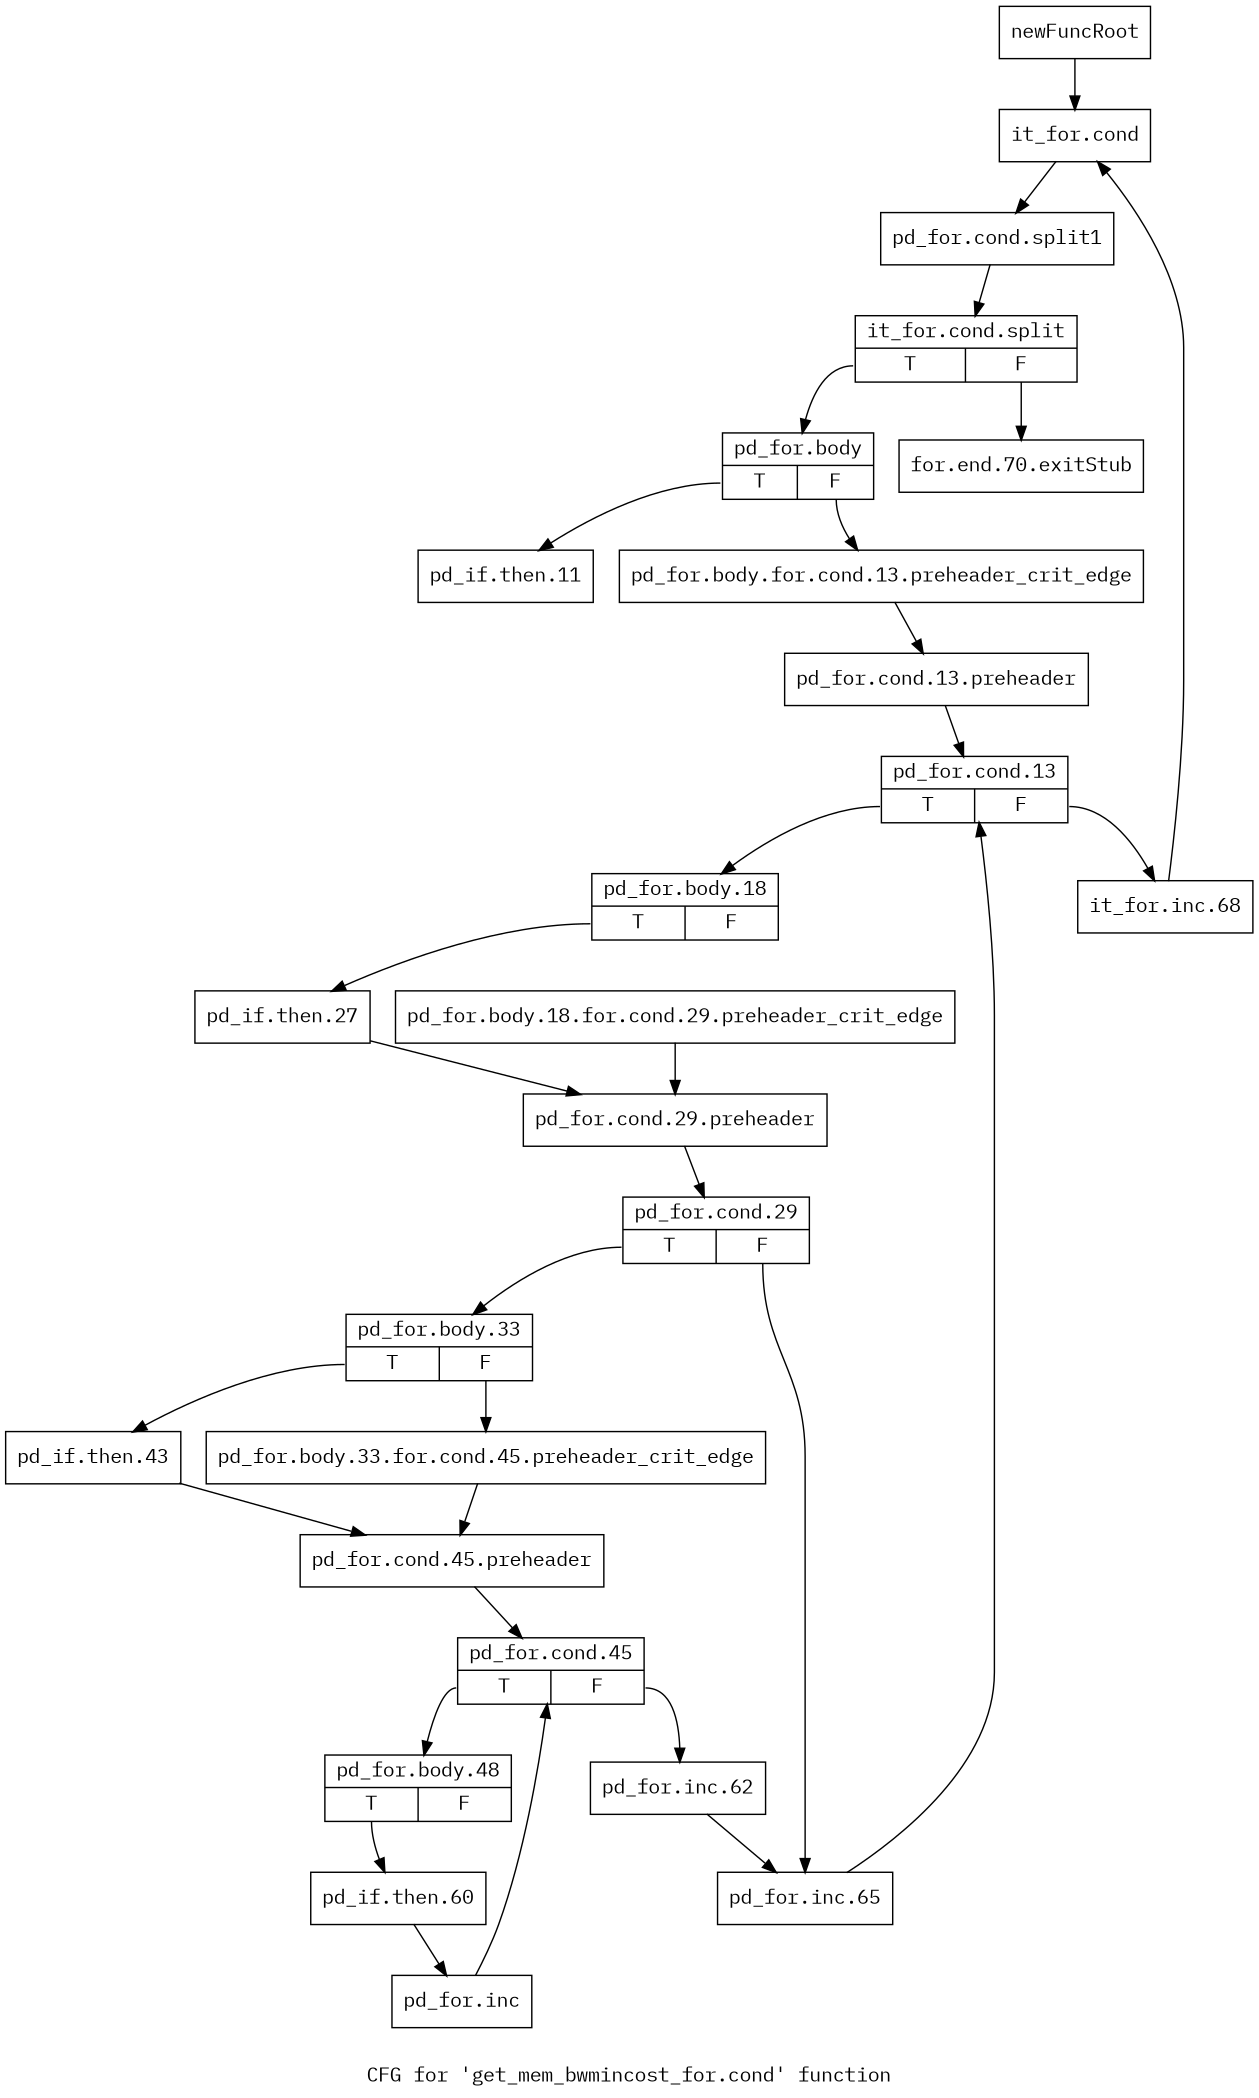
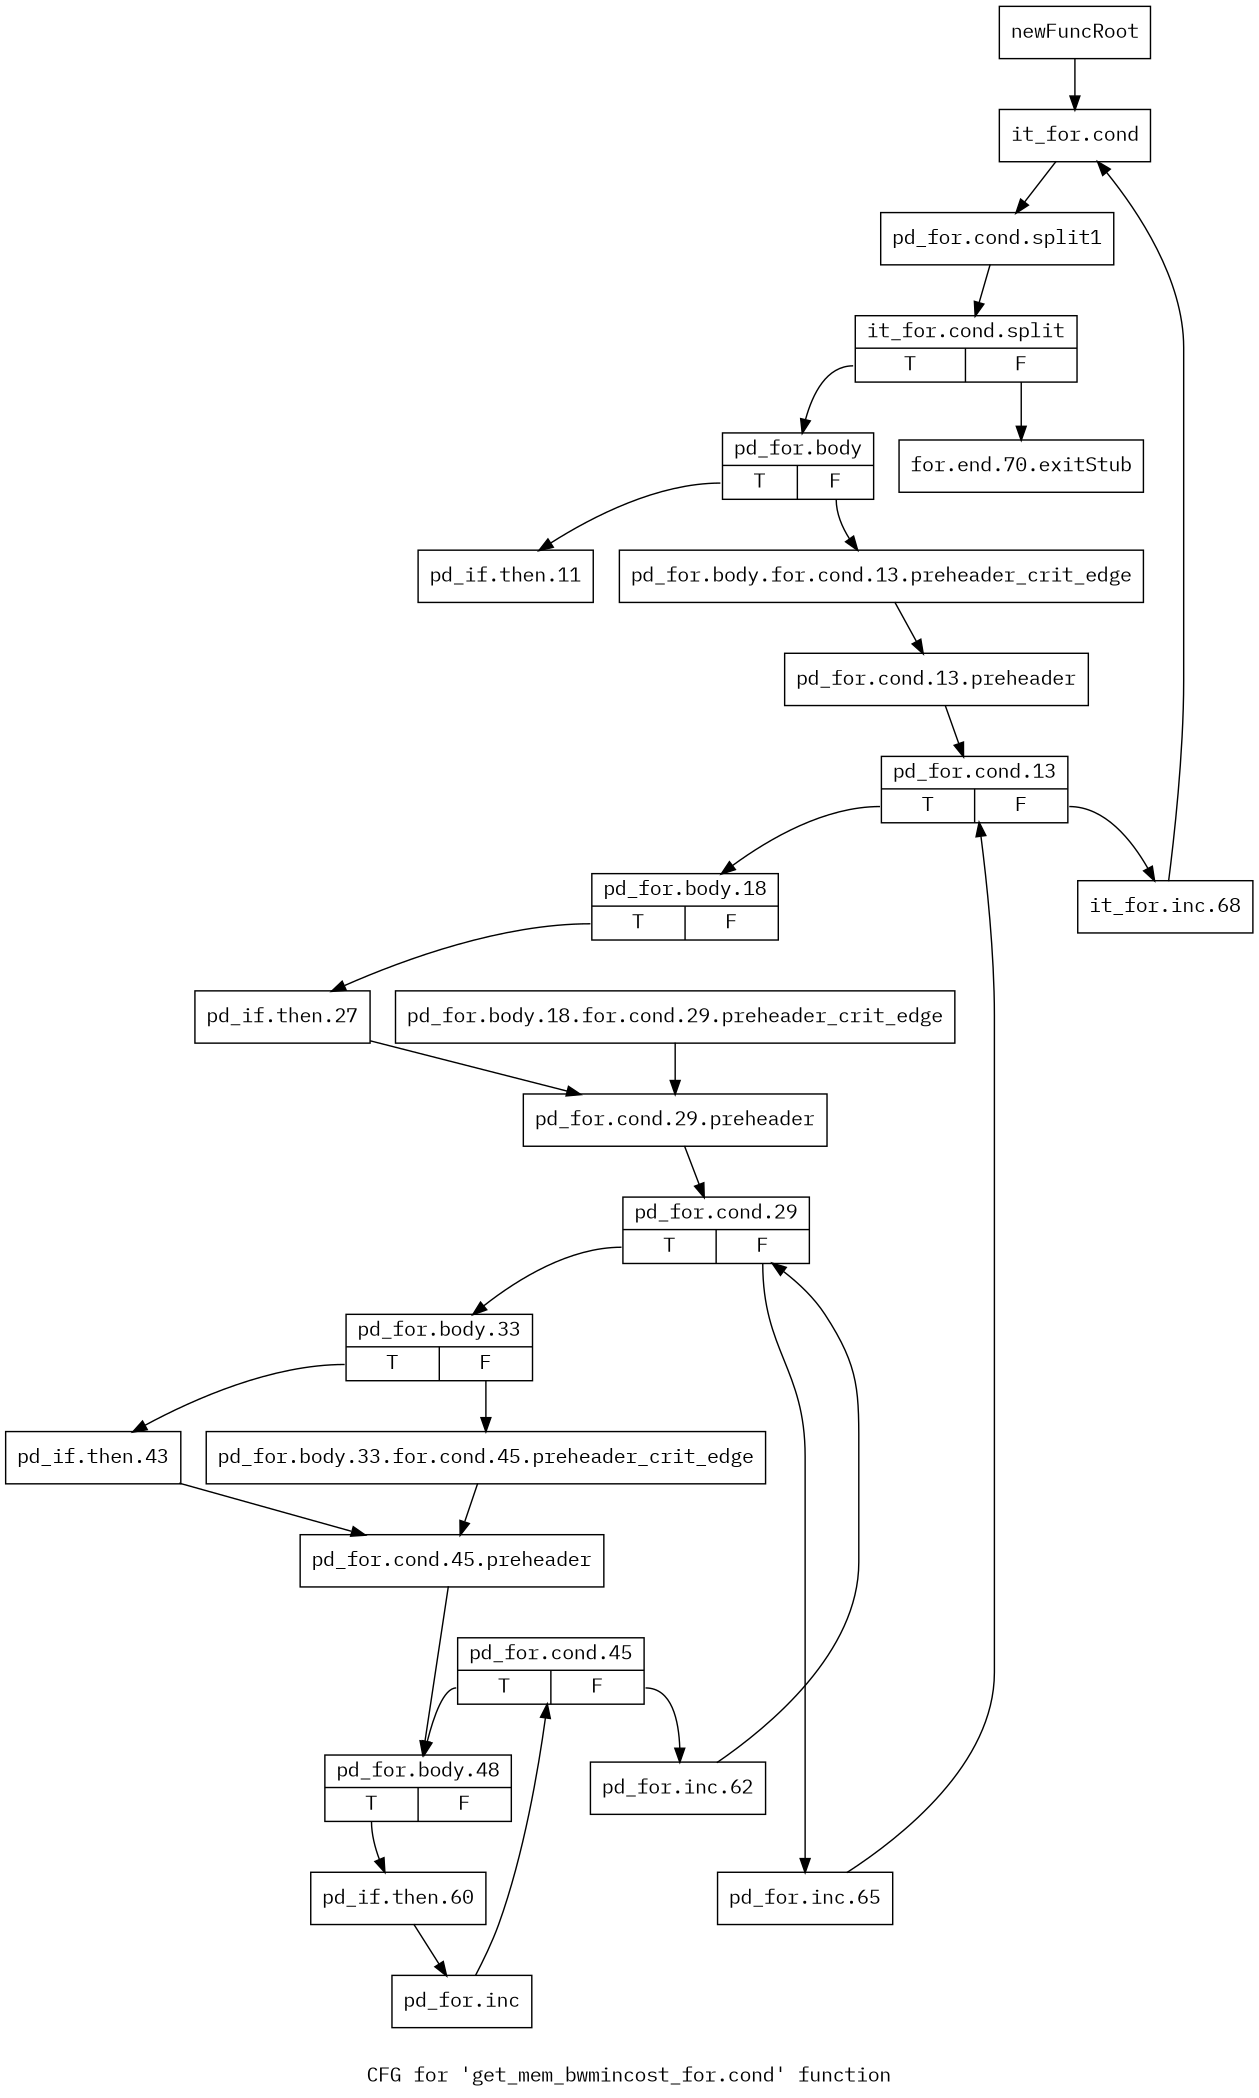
(493, 1607) -> (437, 1664)
(736, 1839) -> (859, 1532)
